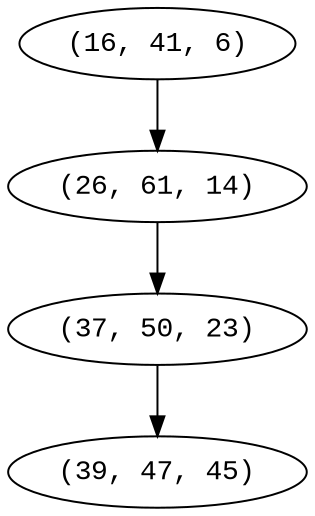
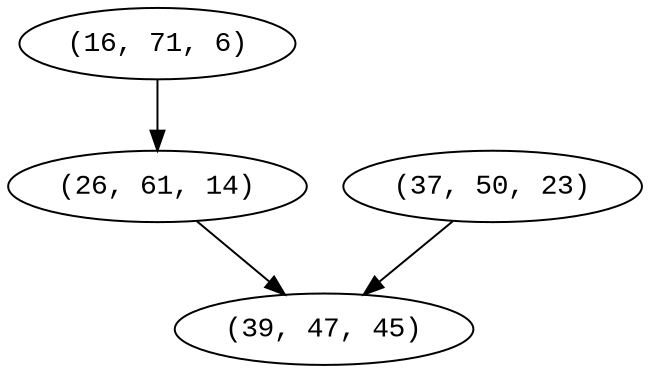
(157, 44) -> (157, 44)
(157, 248) -> (233, 251)
